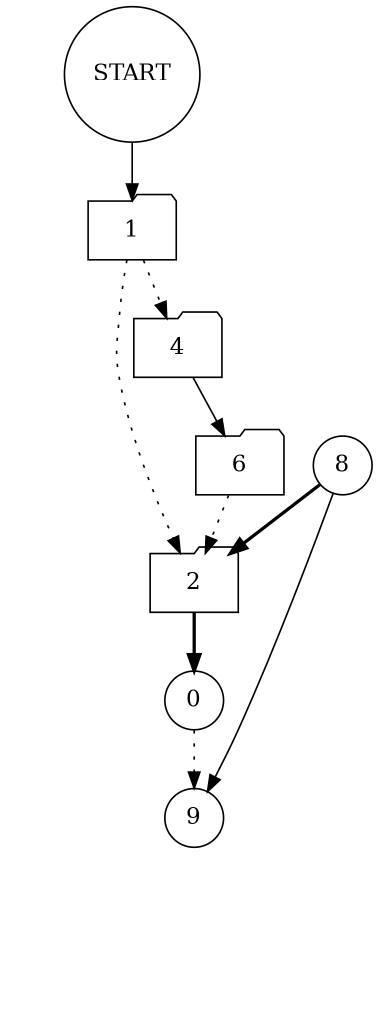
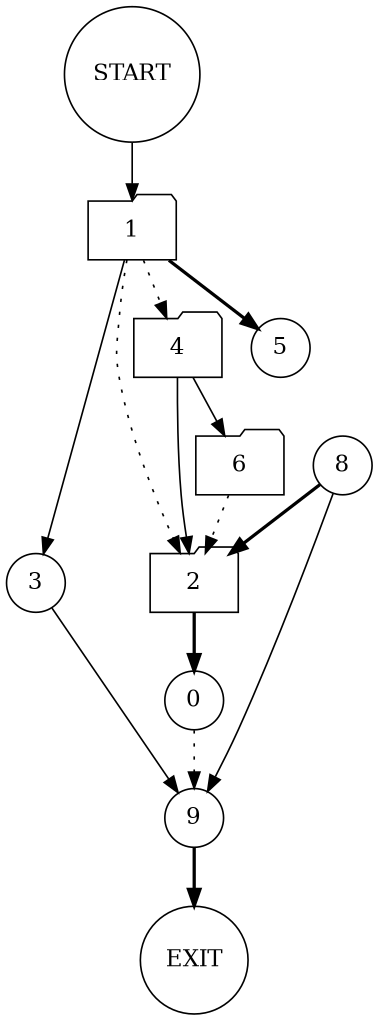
none -> (281, 348)
none -> (179, 457)
none -> (36, 583)
none -> (194, 960)
